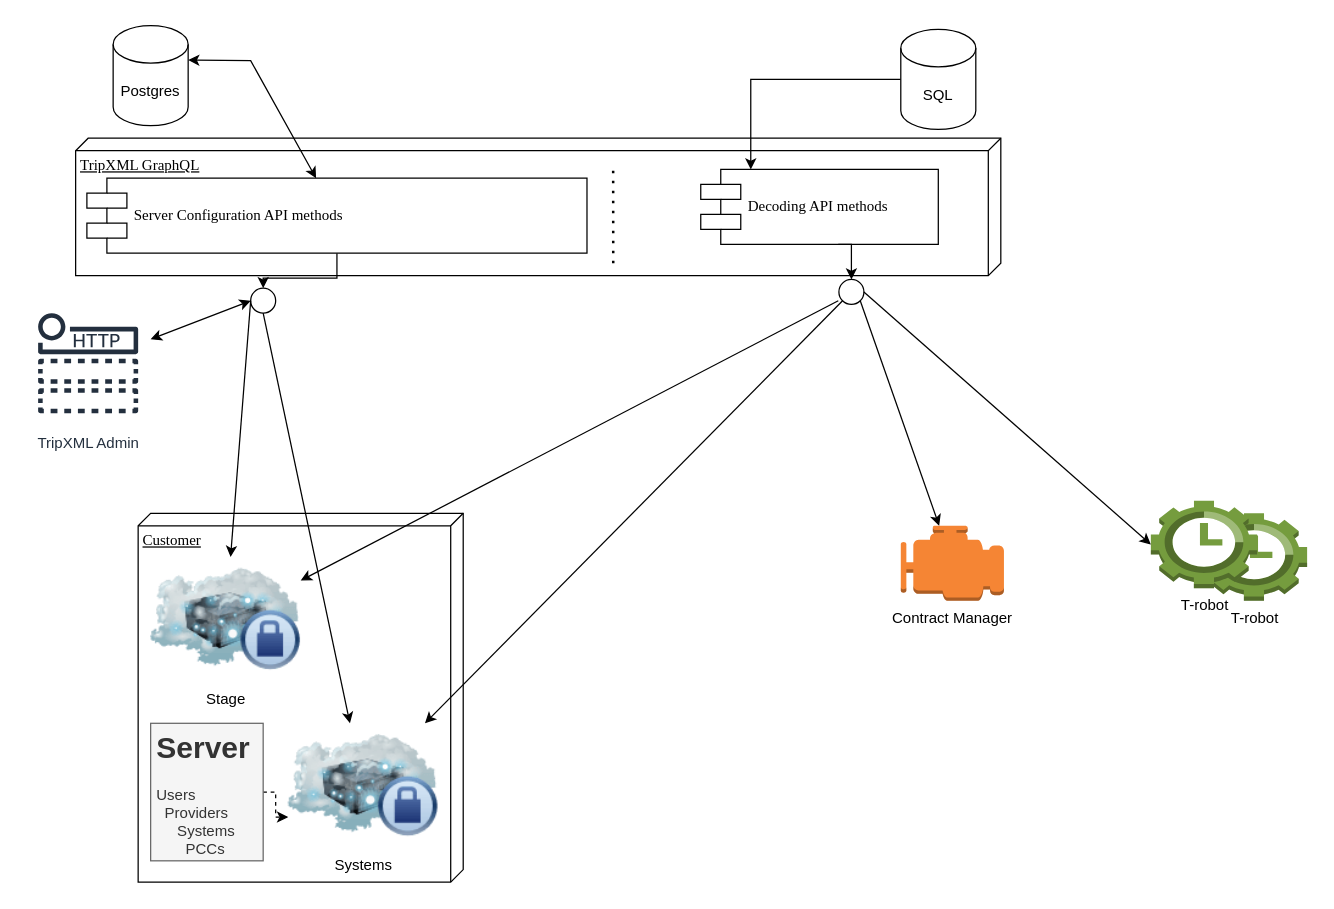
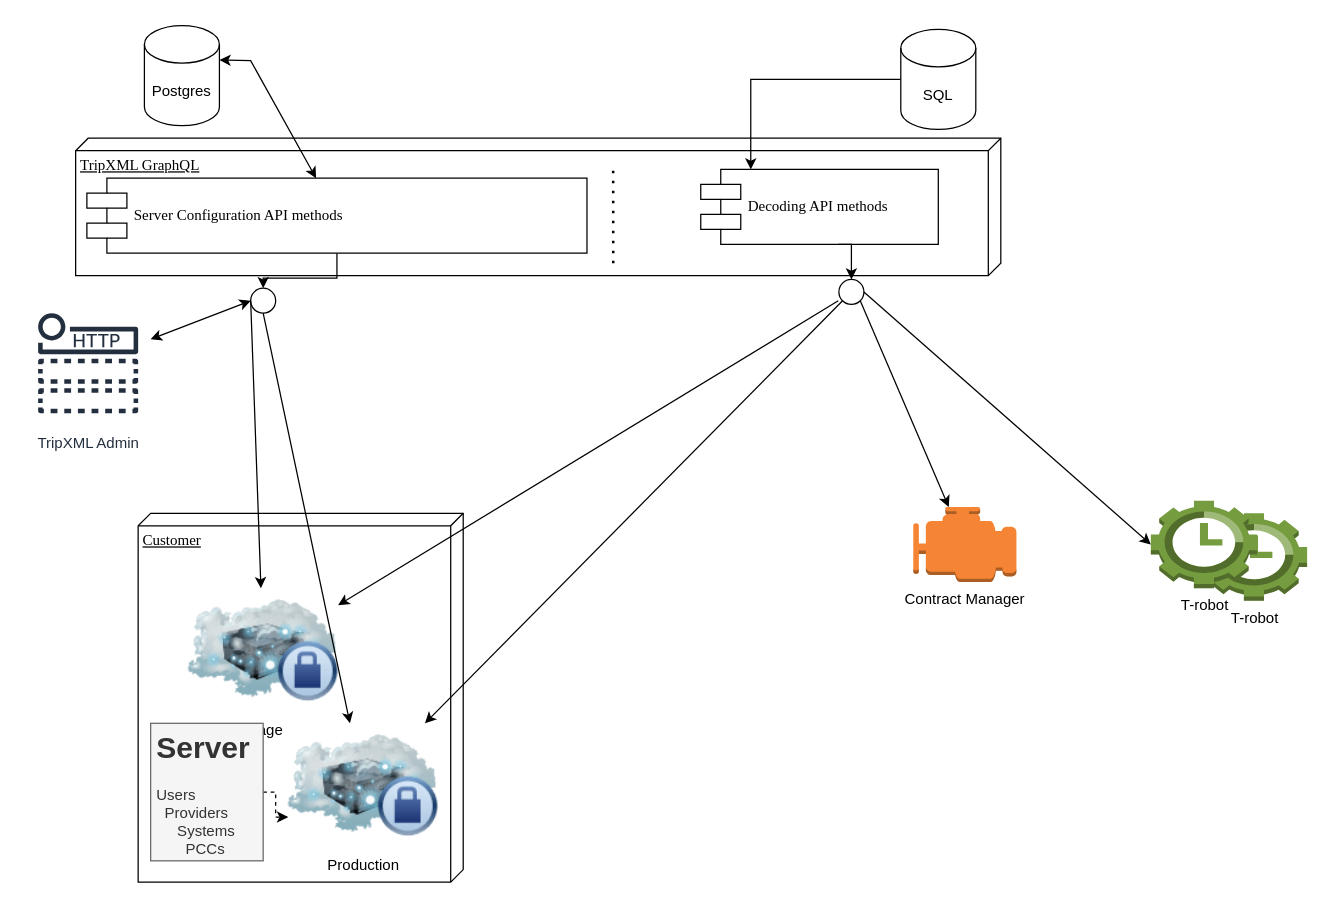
(151, 76) -> (182, 76)
(952, 563) -> (965, 544)
(226, 619) -> (263, 651)
(364, 866) -> (364, 866)
